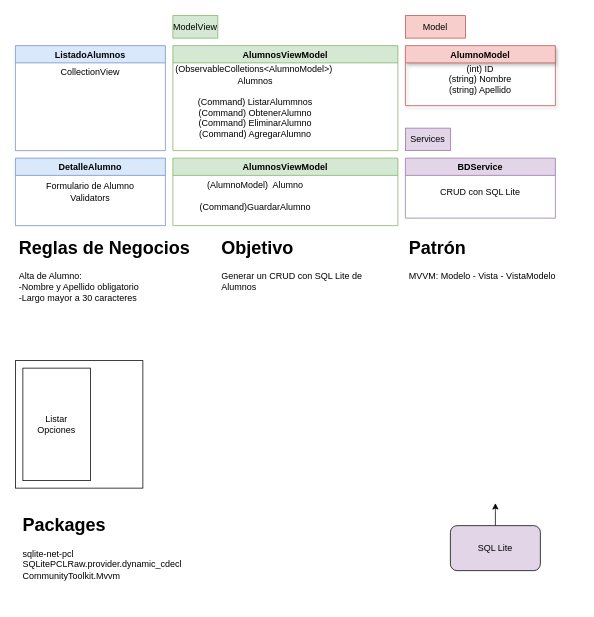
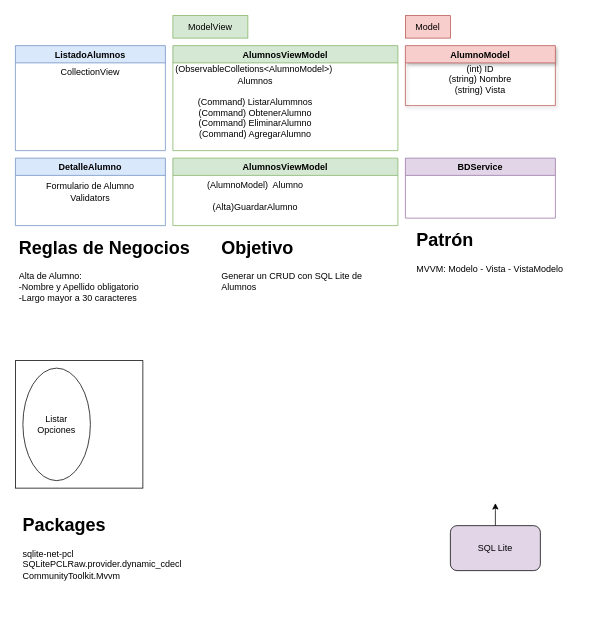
(195, 27) -> (210, 27)
(435, 27) -> (428, 27)
(480, 79) -> (480, 79)
(428, 139) -> none
(480, 192) -> none
(255, 195) -> (255, 195)
(492, 278) -> (499, 270)
(57, 424) -> (57, 424)
